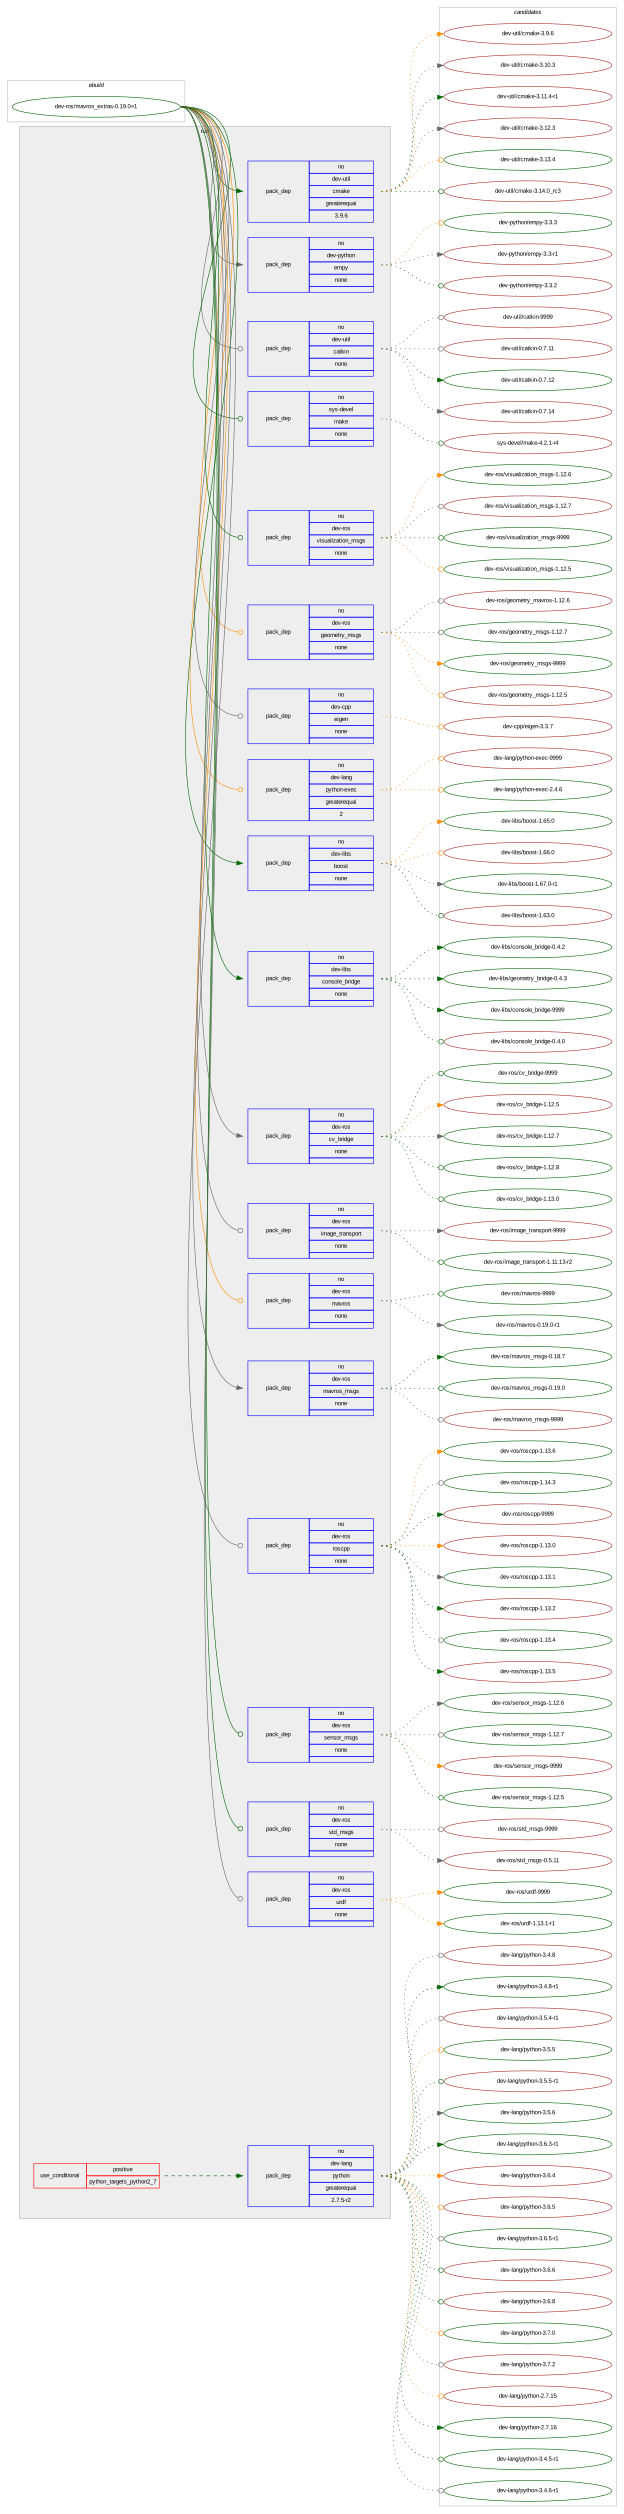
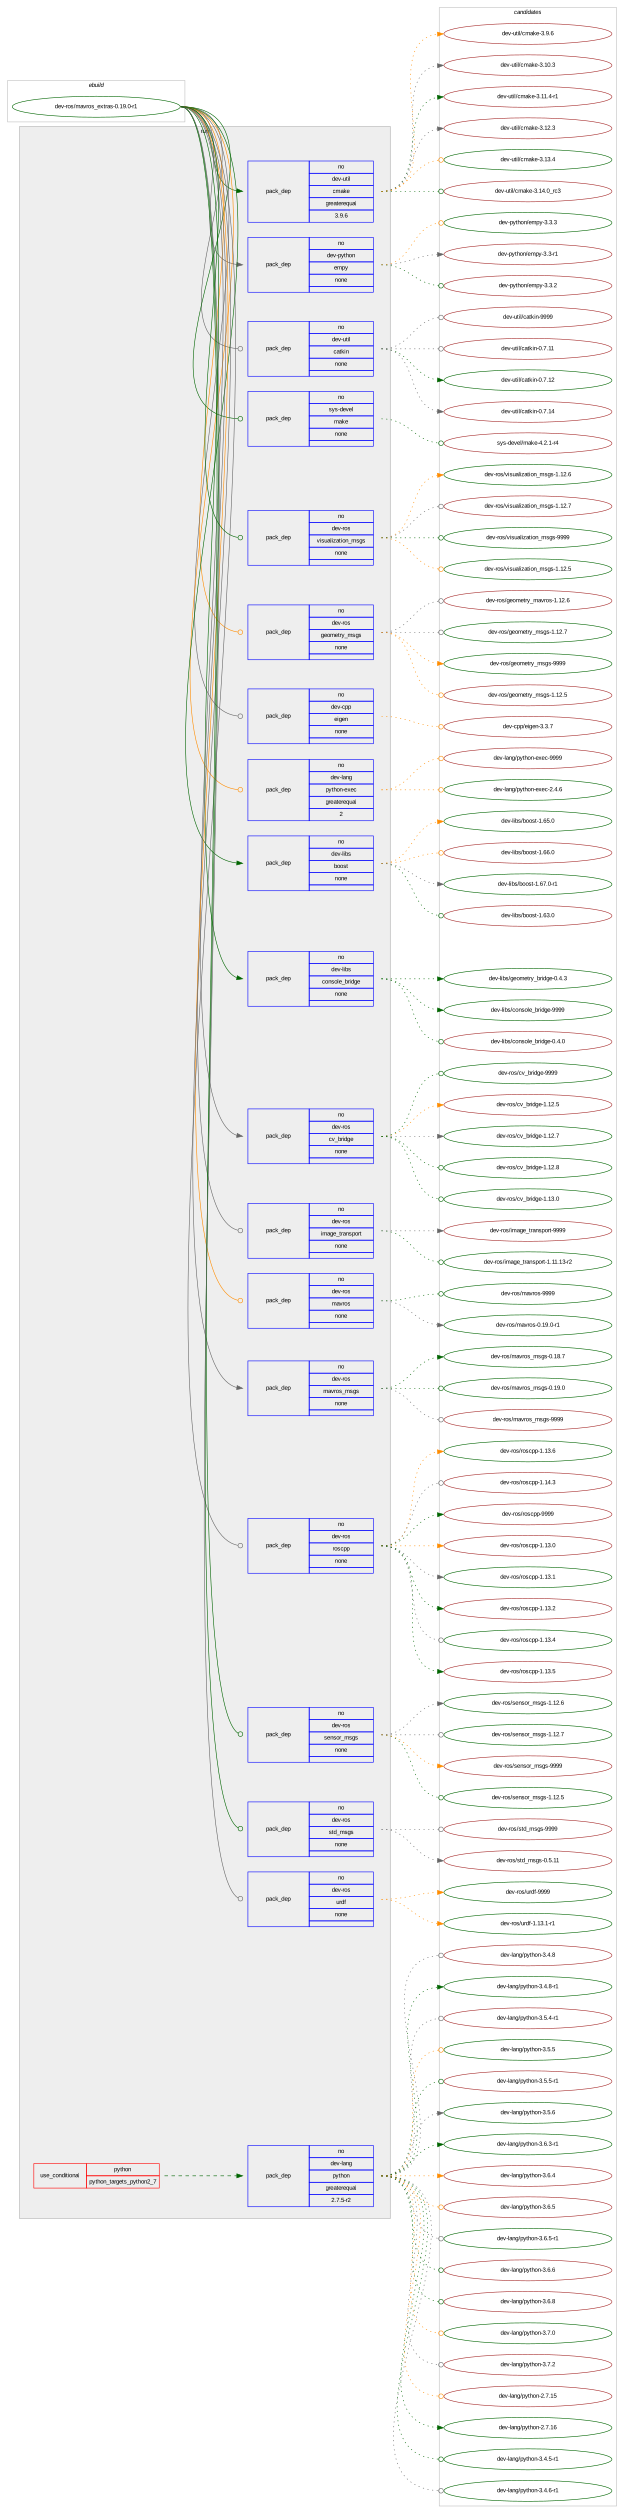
(528, 947) -> none
(528, 1483) -> (528, 1483)
(123, 2169) -> (123, 2169)
